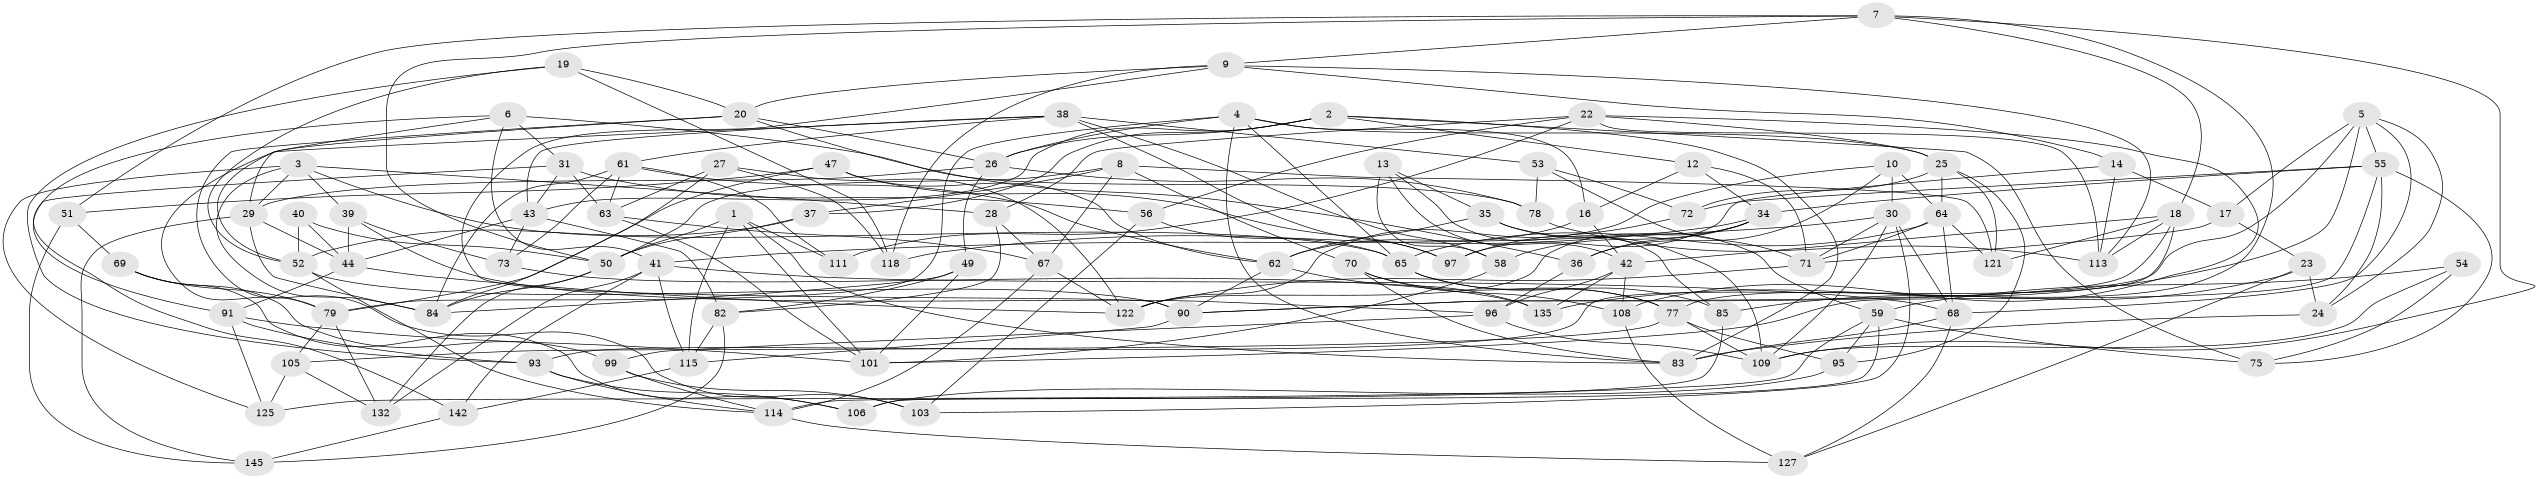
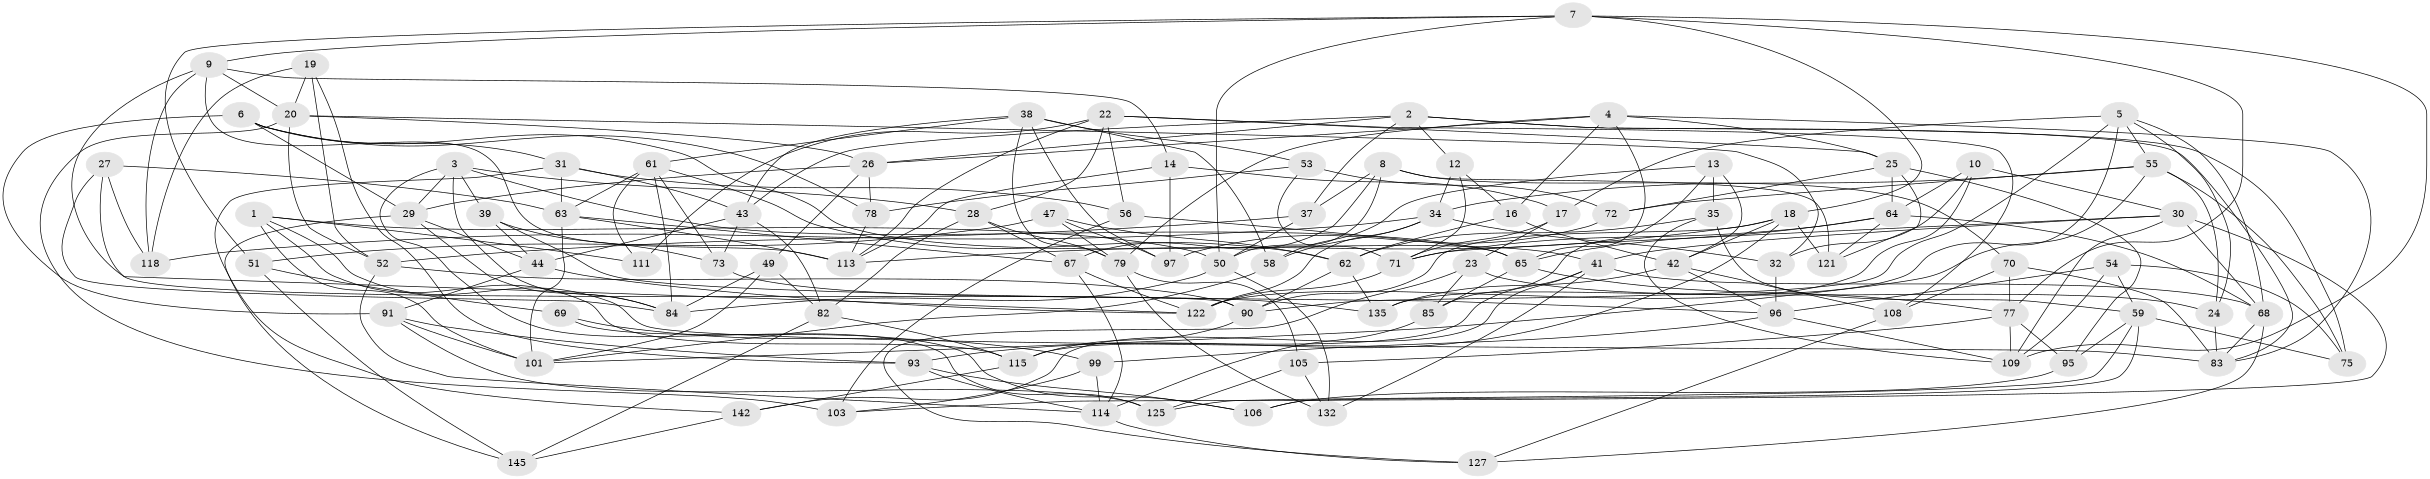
(299, 214) -> none
none -> (704, 236)
(1577, 264) -> (1776, 264)
none -> (2019, 279)
(225, 289) -> (1047, 239)
